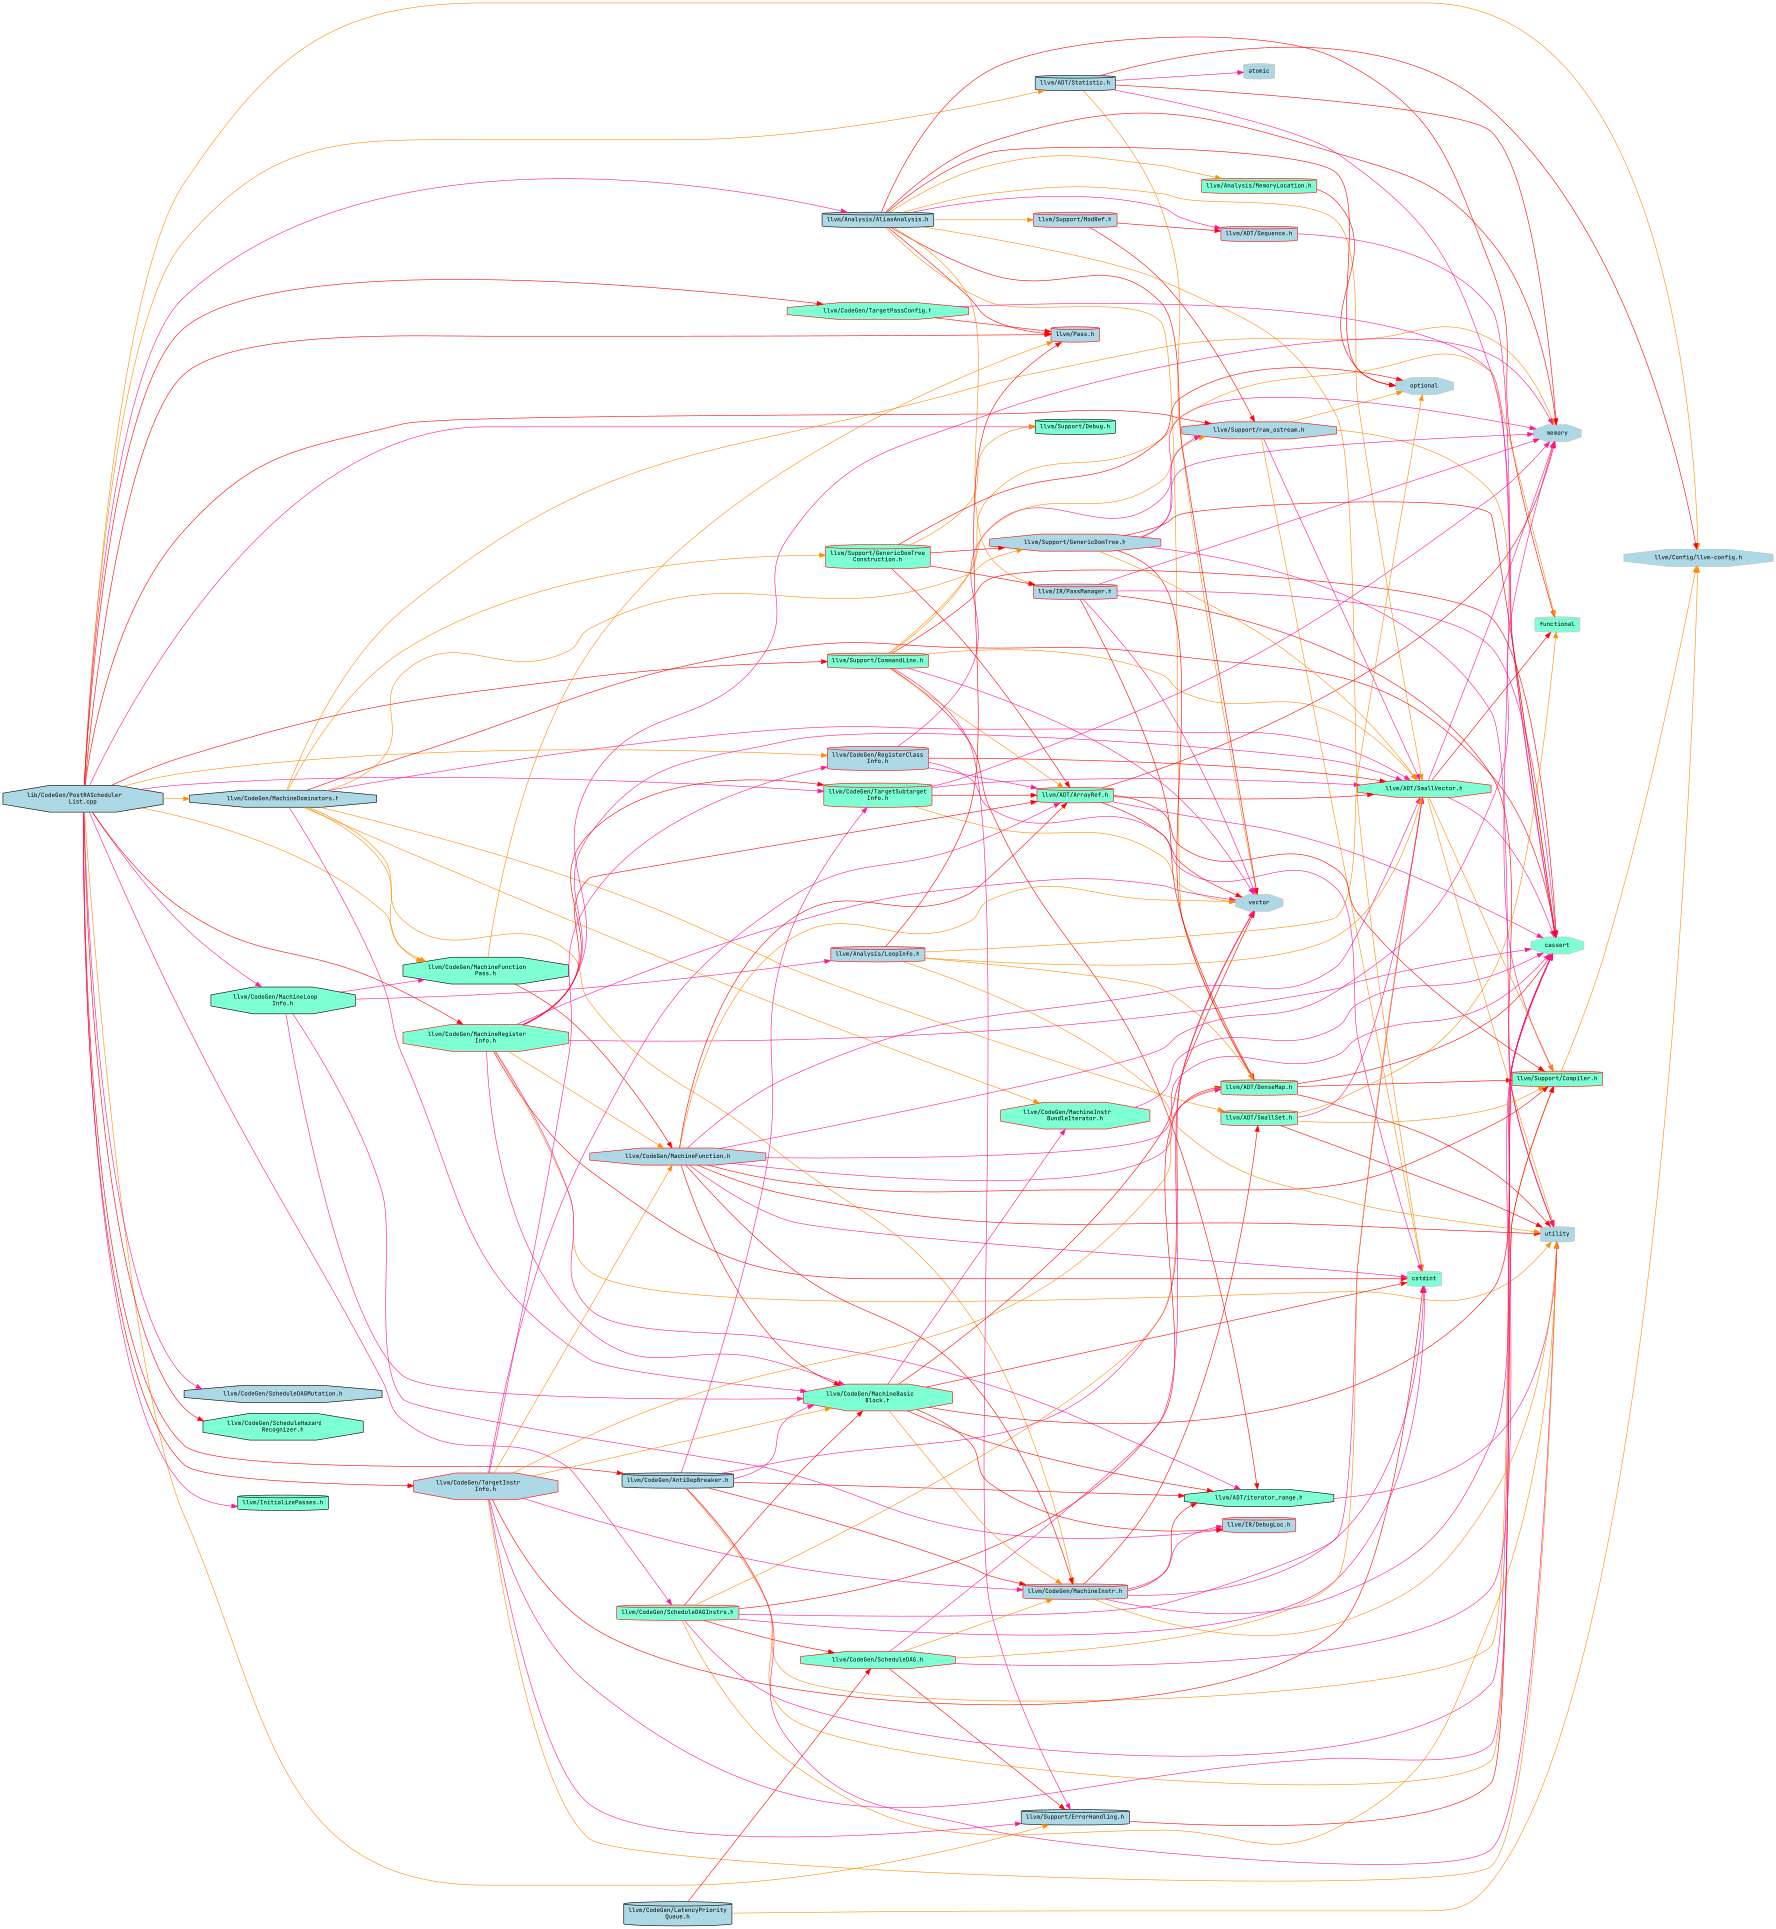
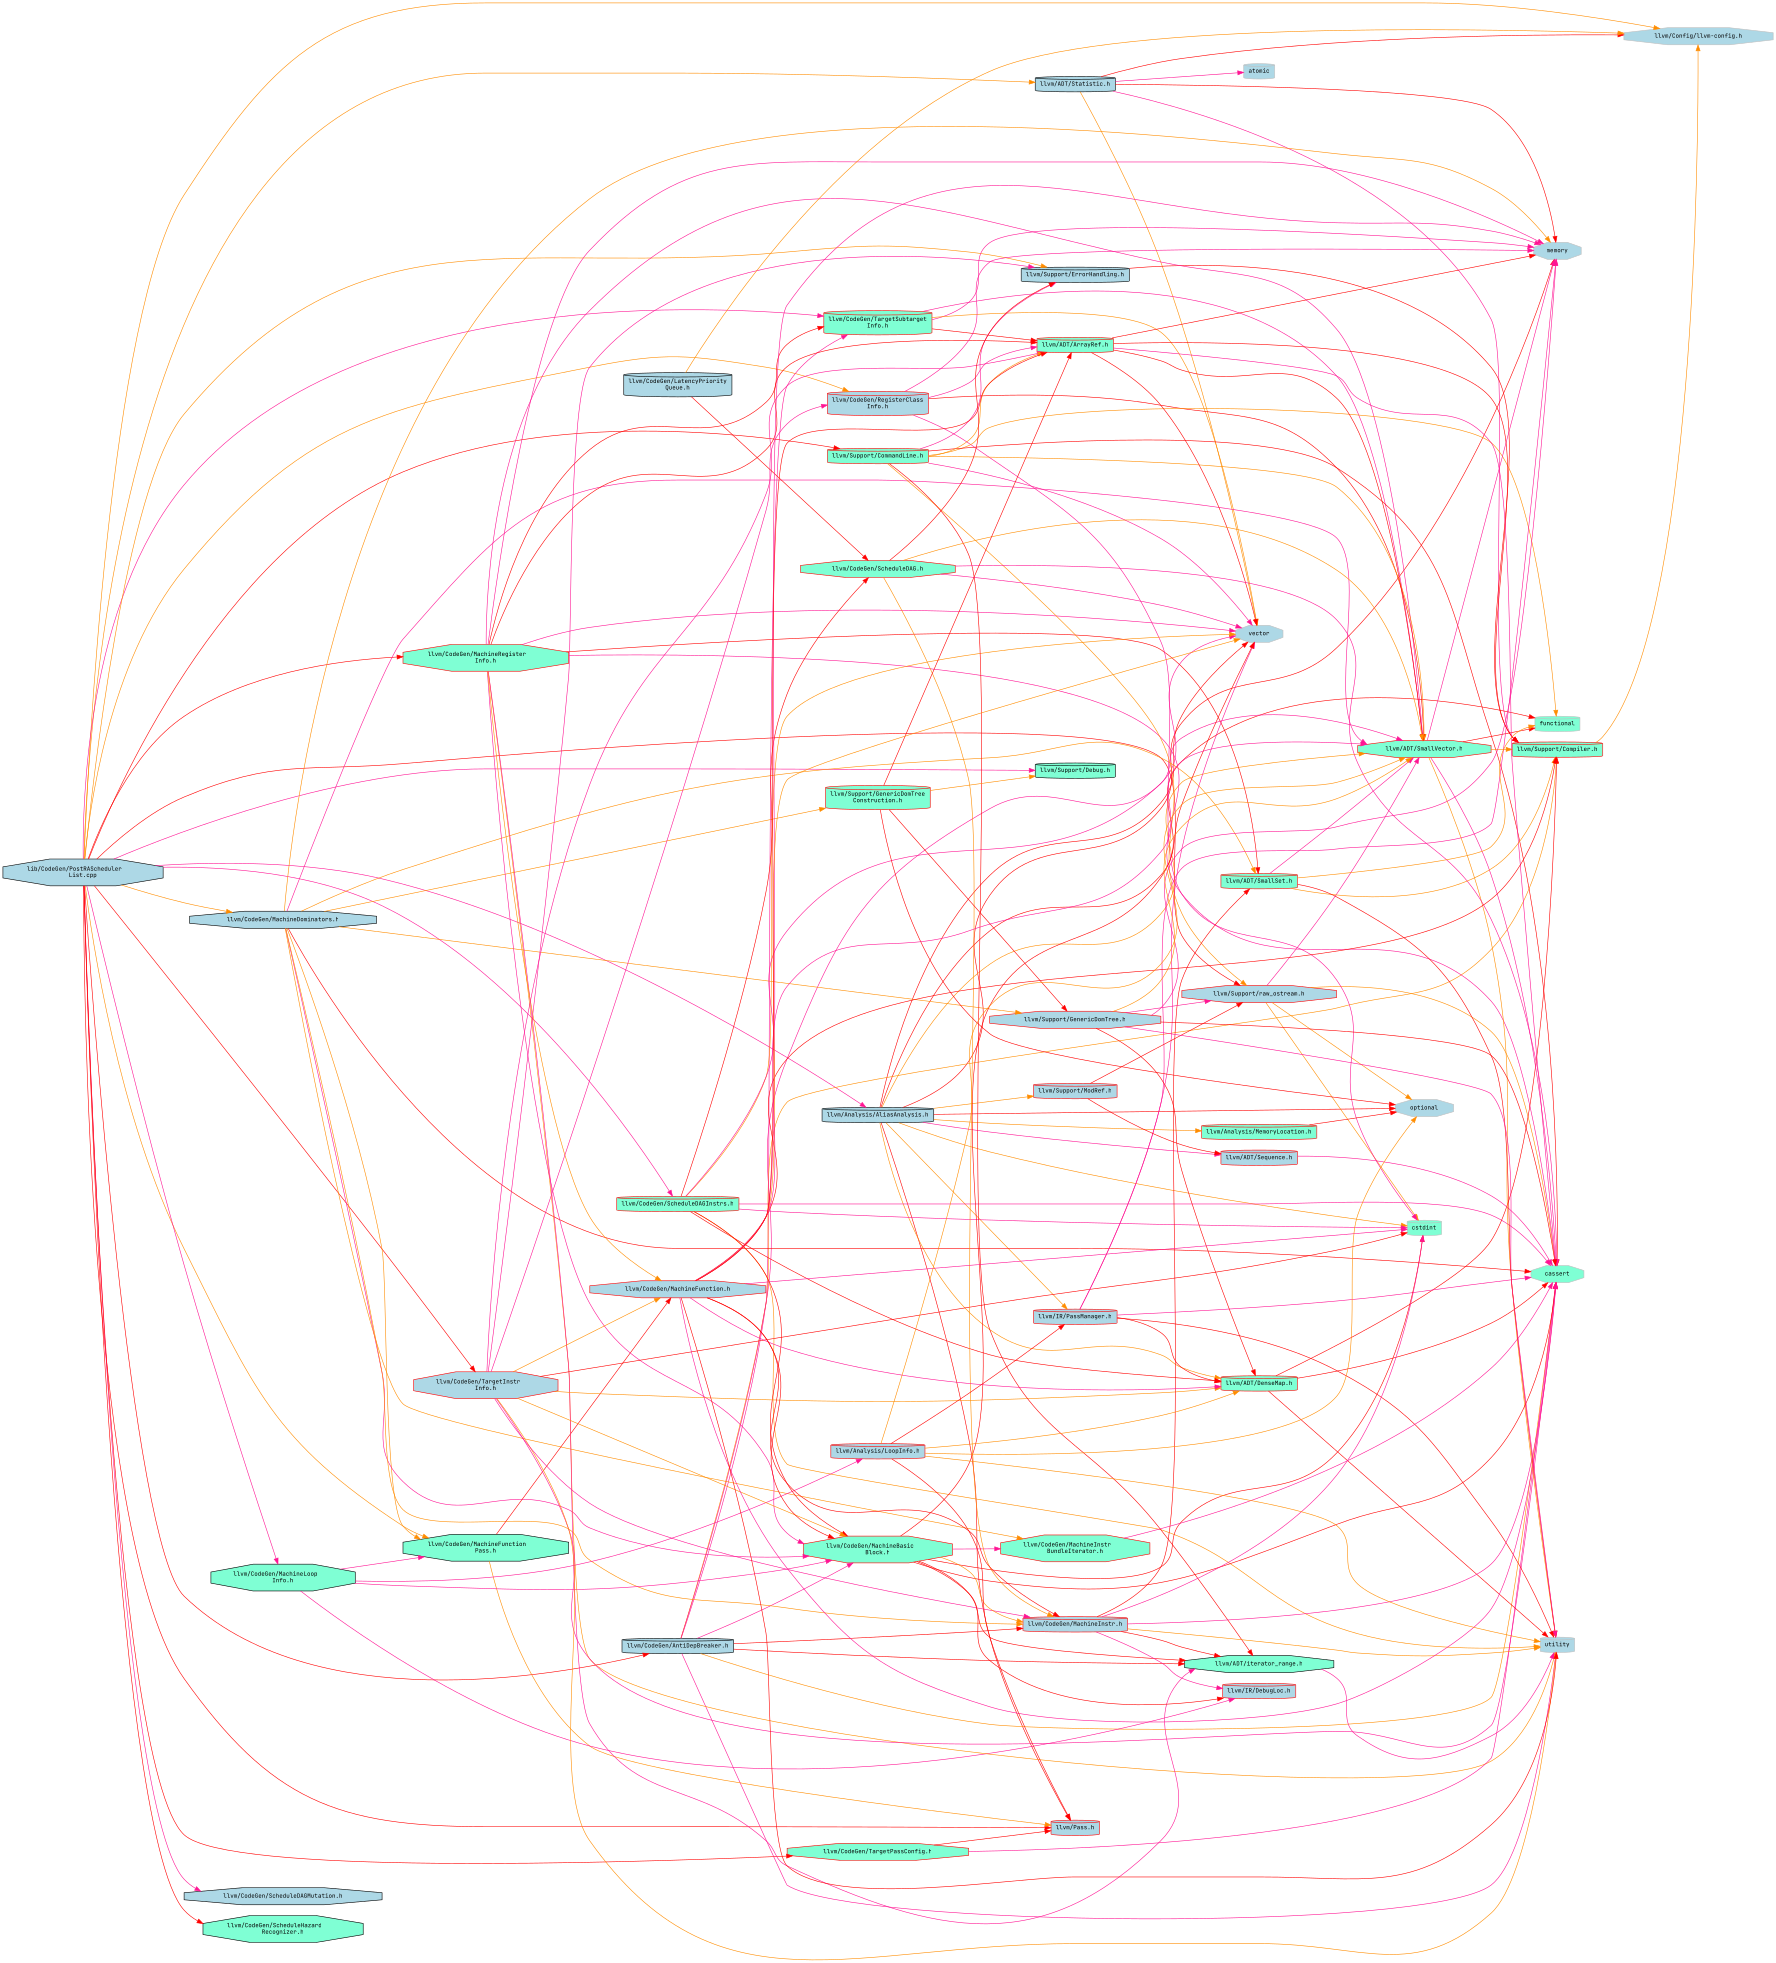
(980, 575) -> (977, 1388)
(904, 1279) -> (987, 633)
(283, 1503) -> none
